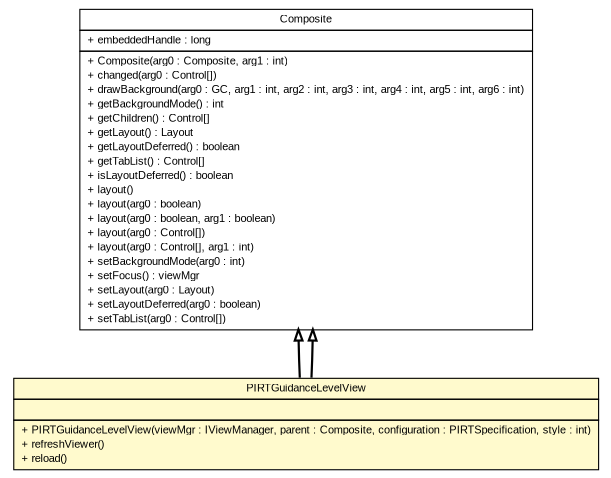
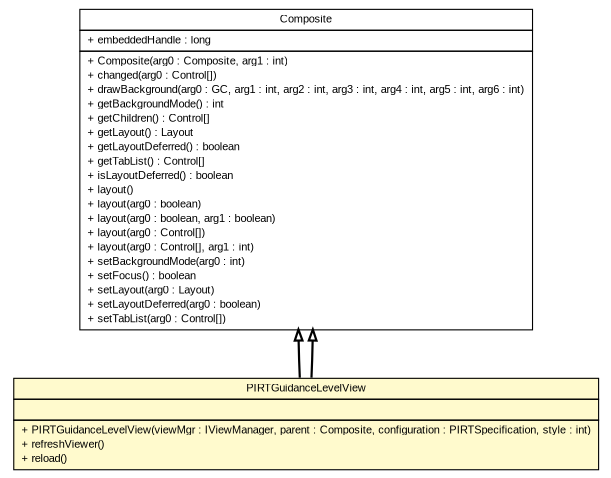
(144, 276) -> (142, 276)
